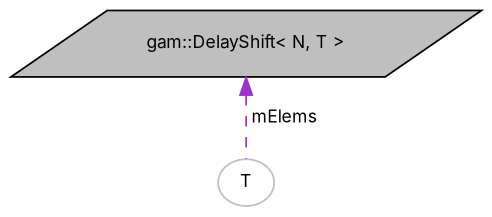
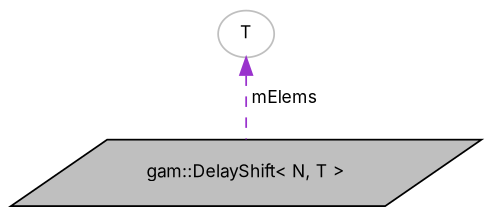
(246, 127) -> (246, 107)
